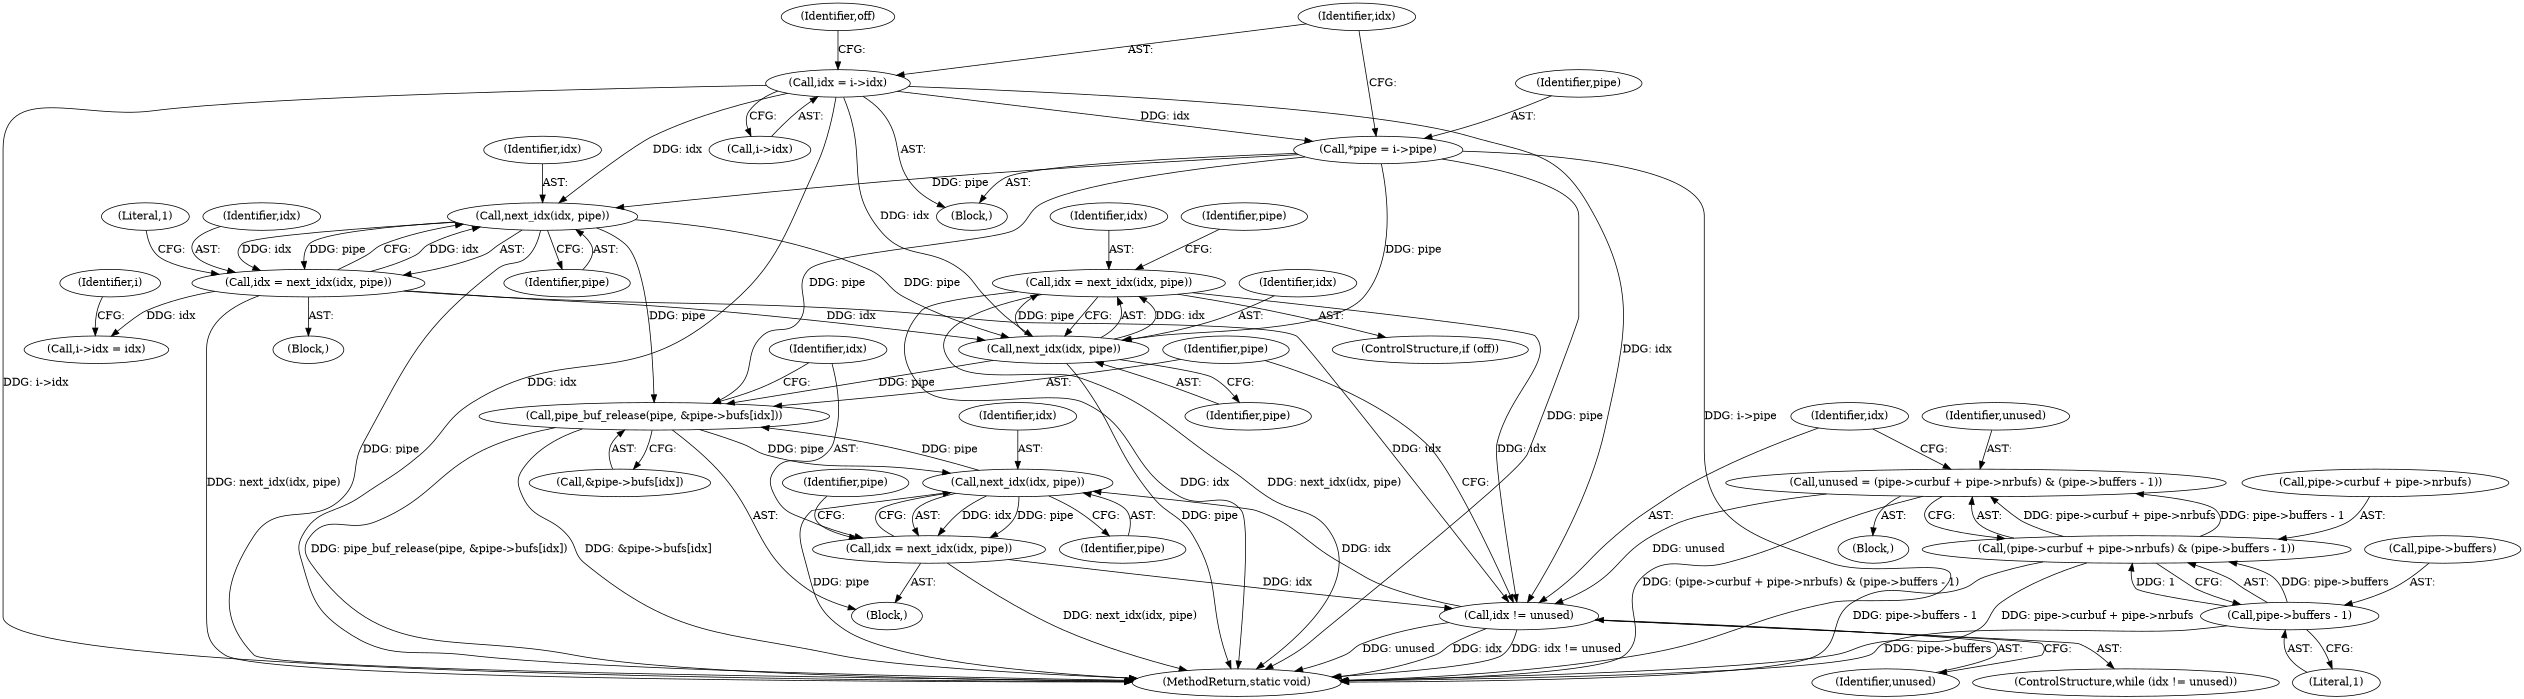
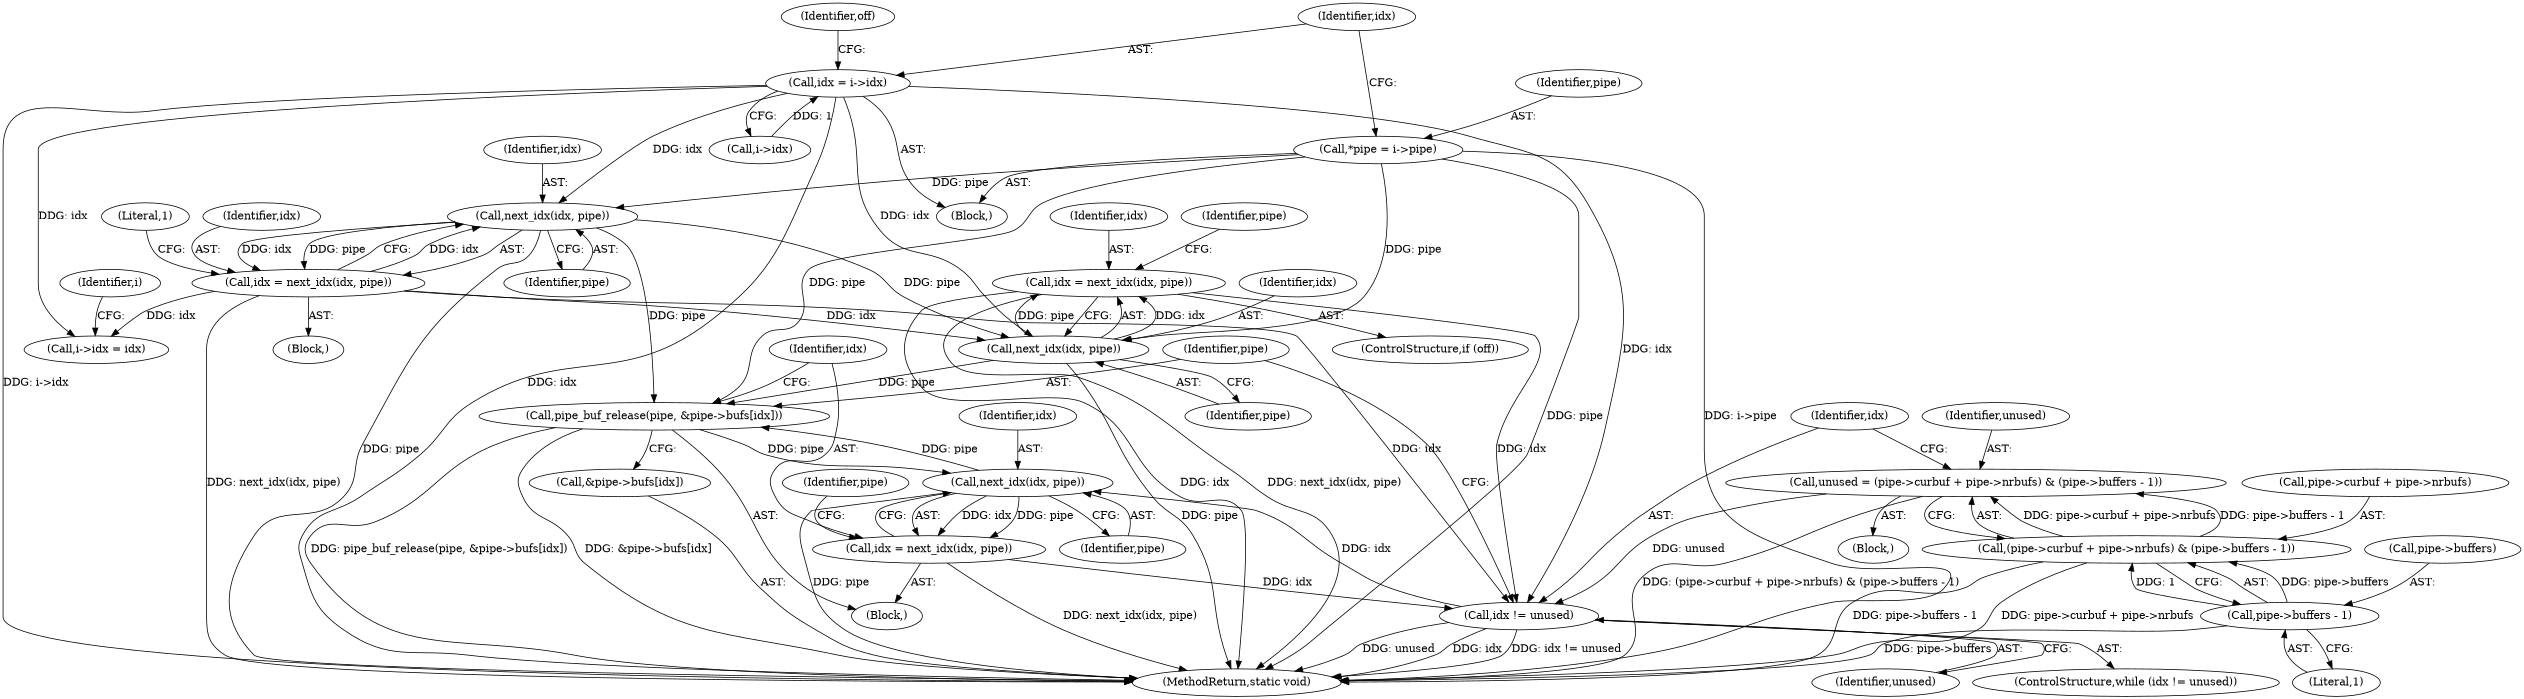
(1101, 116) -> (304, 108)
(813, 117) -> (813, 117)
(609, 451) -> (863, 652)
